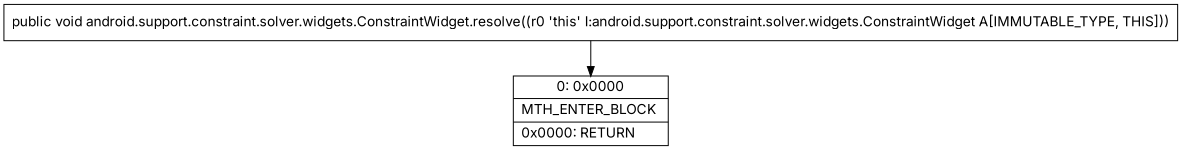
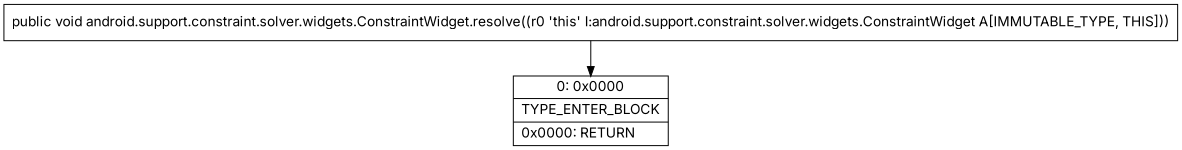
(589, 110) -> (591, 110)
